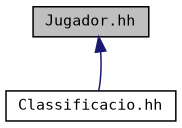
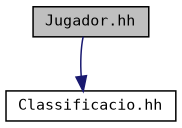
(101, 72) -> (81, 56)
